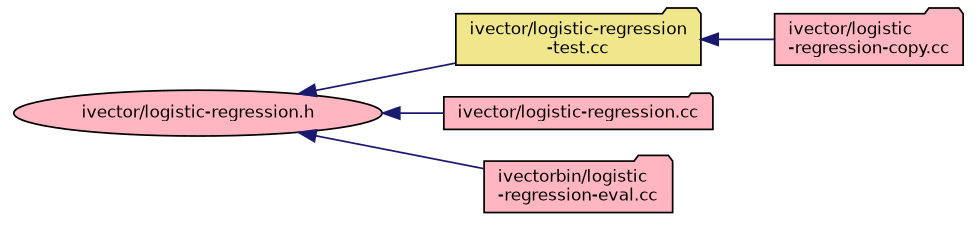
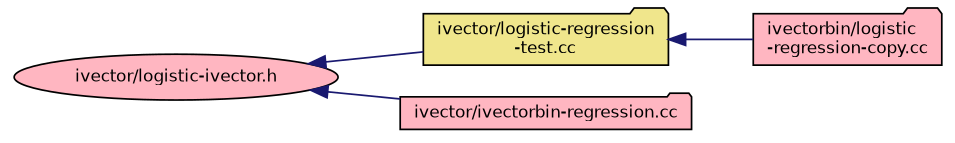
(869, 39) -> (848, 39)
(198, 113) -> (176, 77)
(578, 113) -> (546, 113)
(578, 187) -> none
